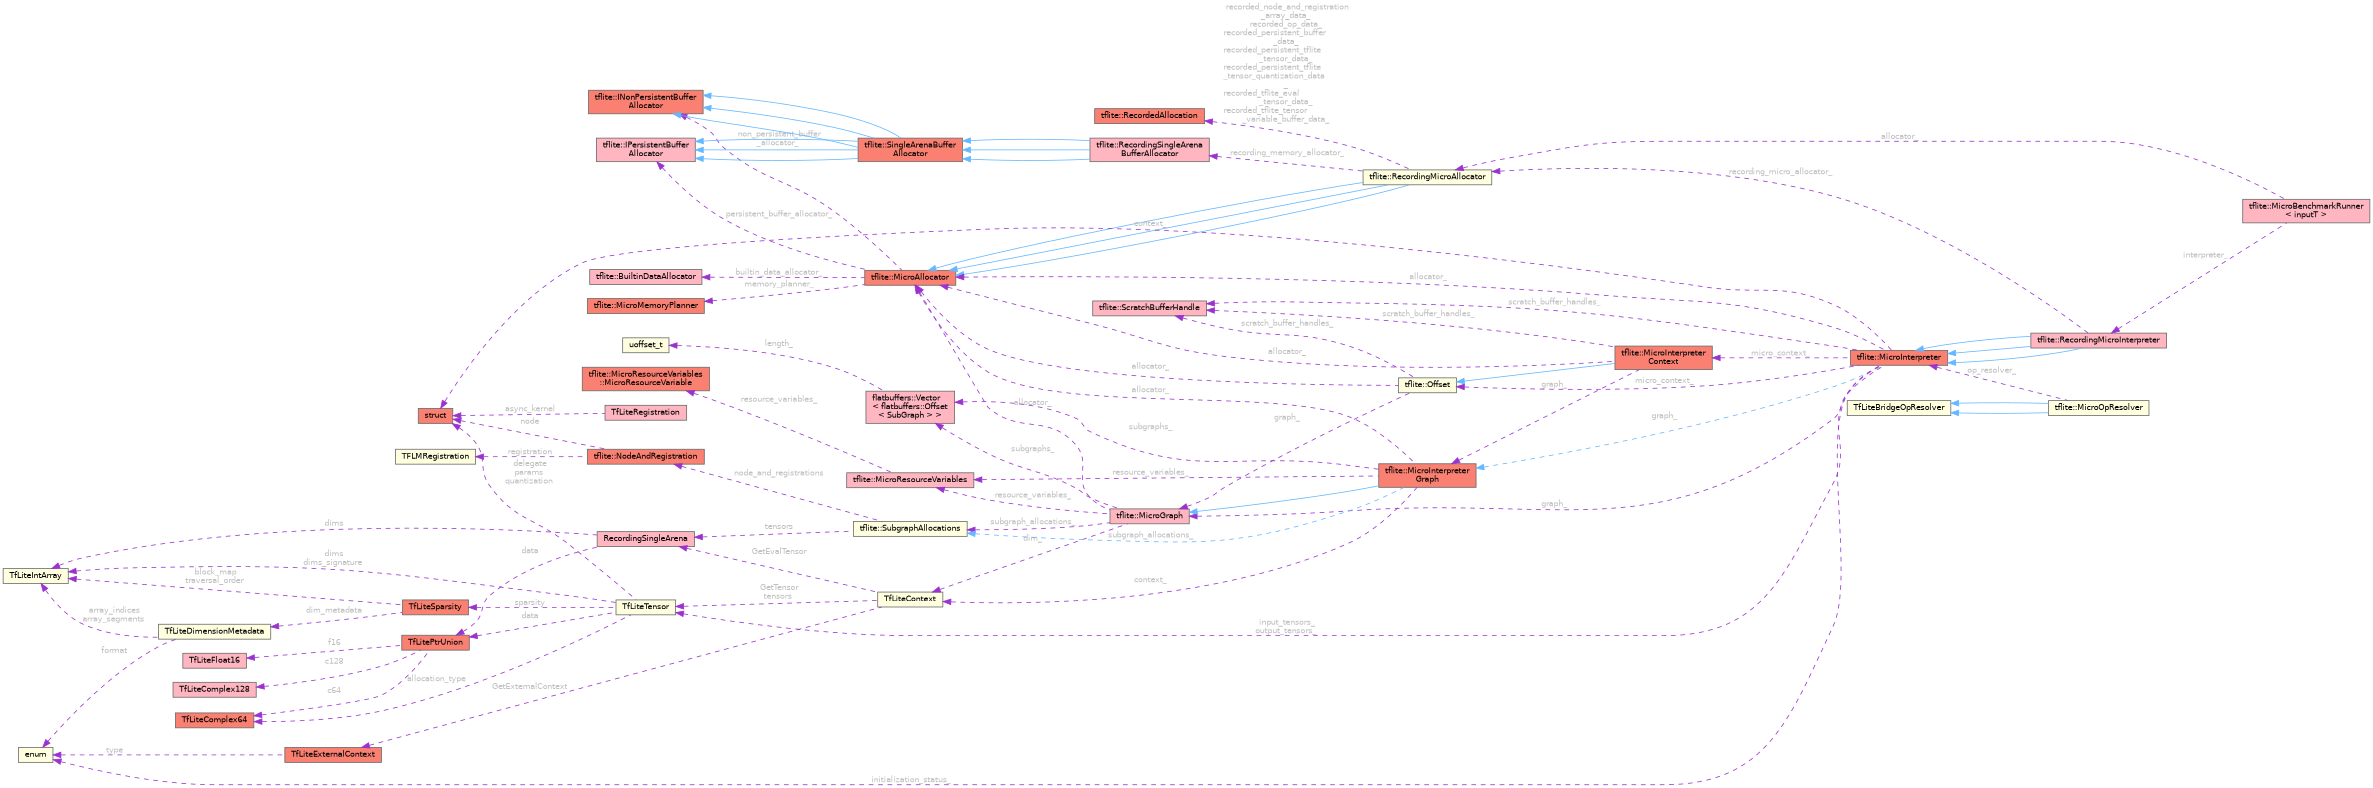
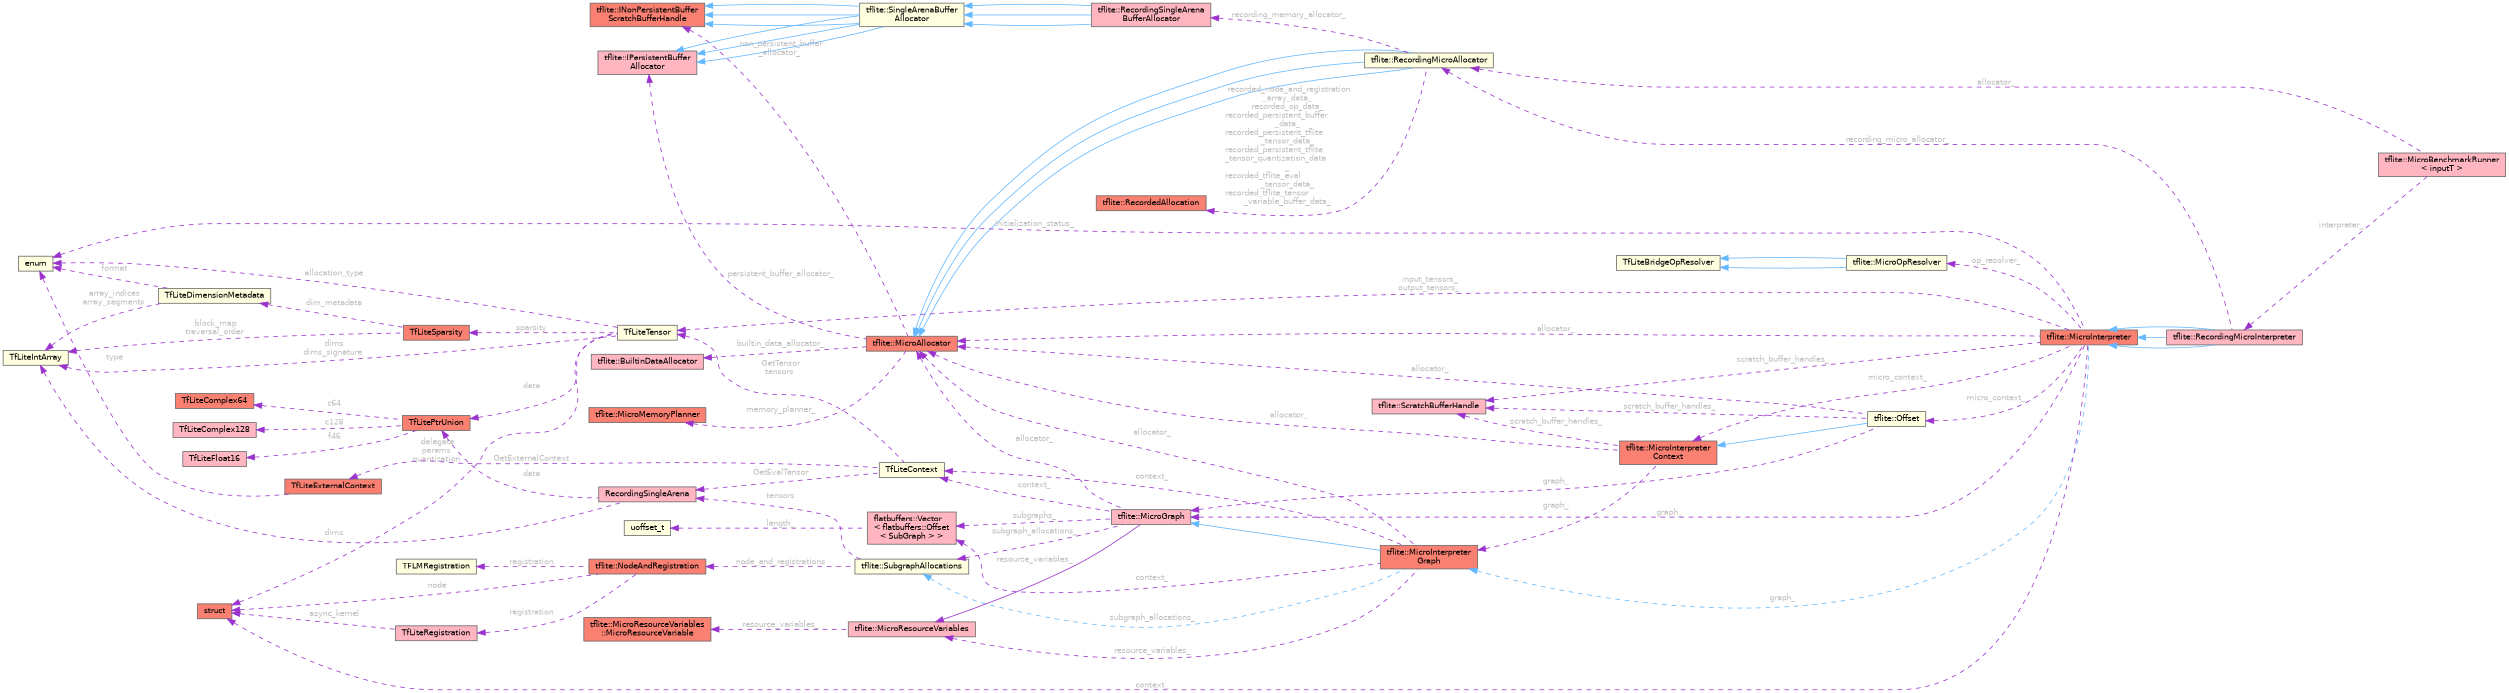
(646, 102) -> (647, 15)
(910, 150) -> (912, 15)
(1540, 372) -> (1796, 434)
(2003, 384) -> (2027, 282)
(1150, 427) -> (1151, 578)
(1026, 506) -> (1045, 580)
(1032, 539) -> (1033, 485)
none -> (566, 618)
(333, 643) -> (333, 437)
(453, 691) -> (340, 285)
